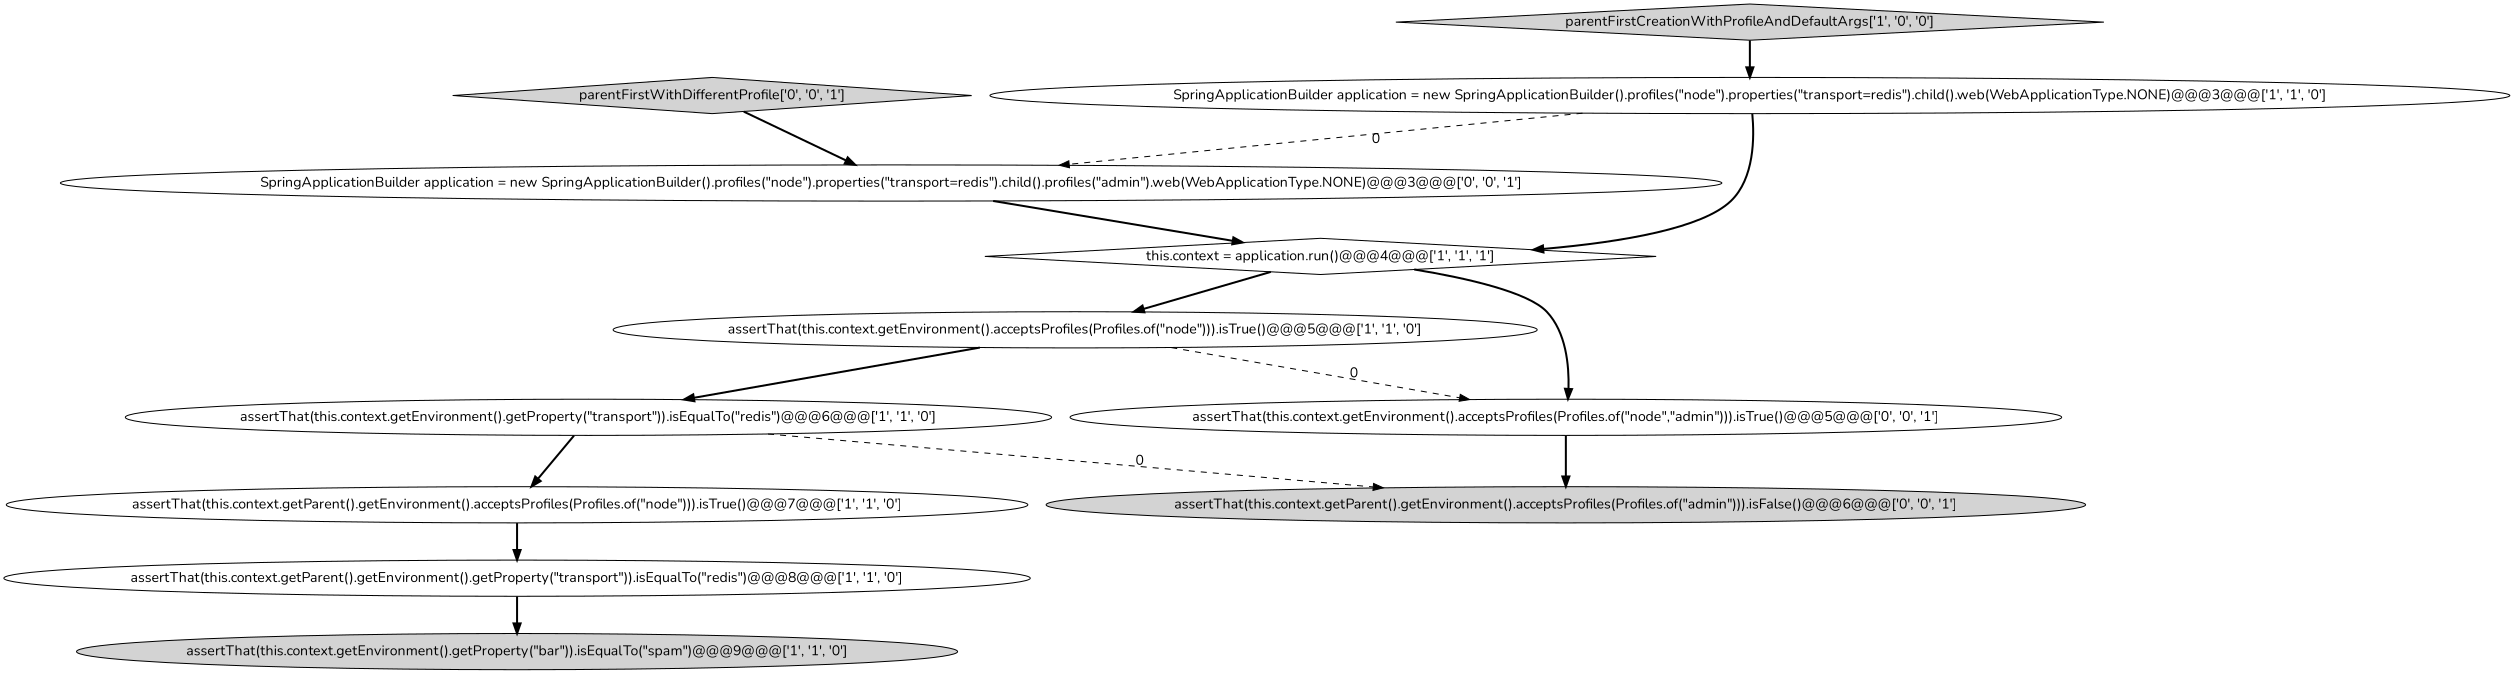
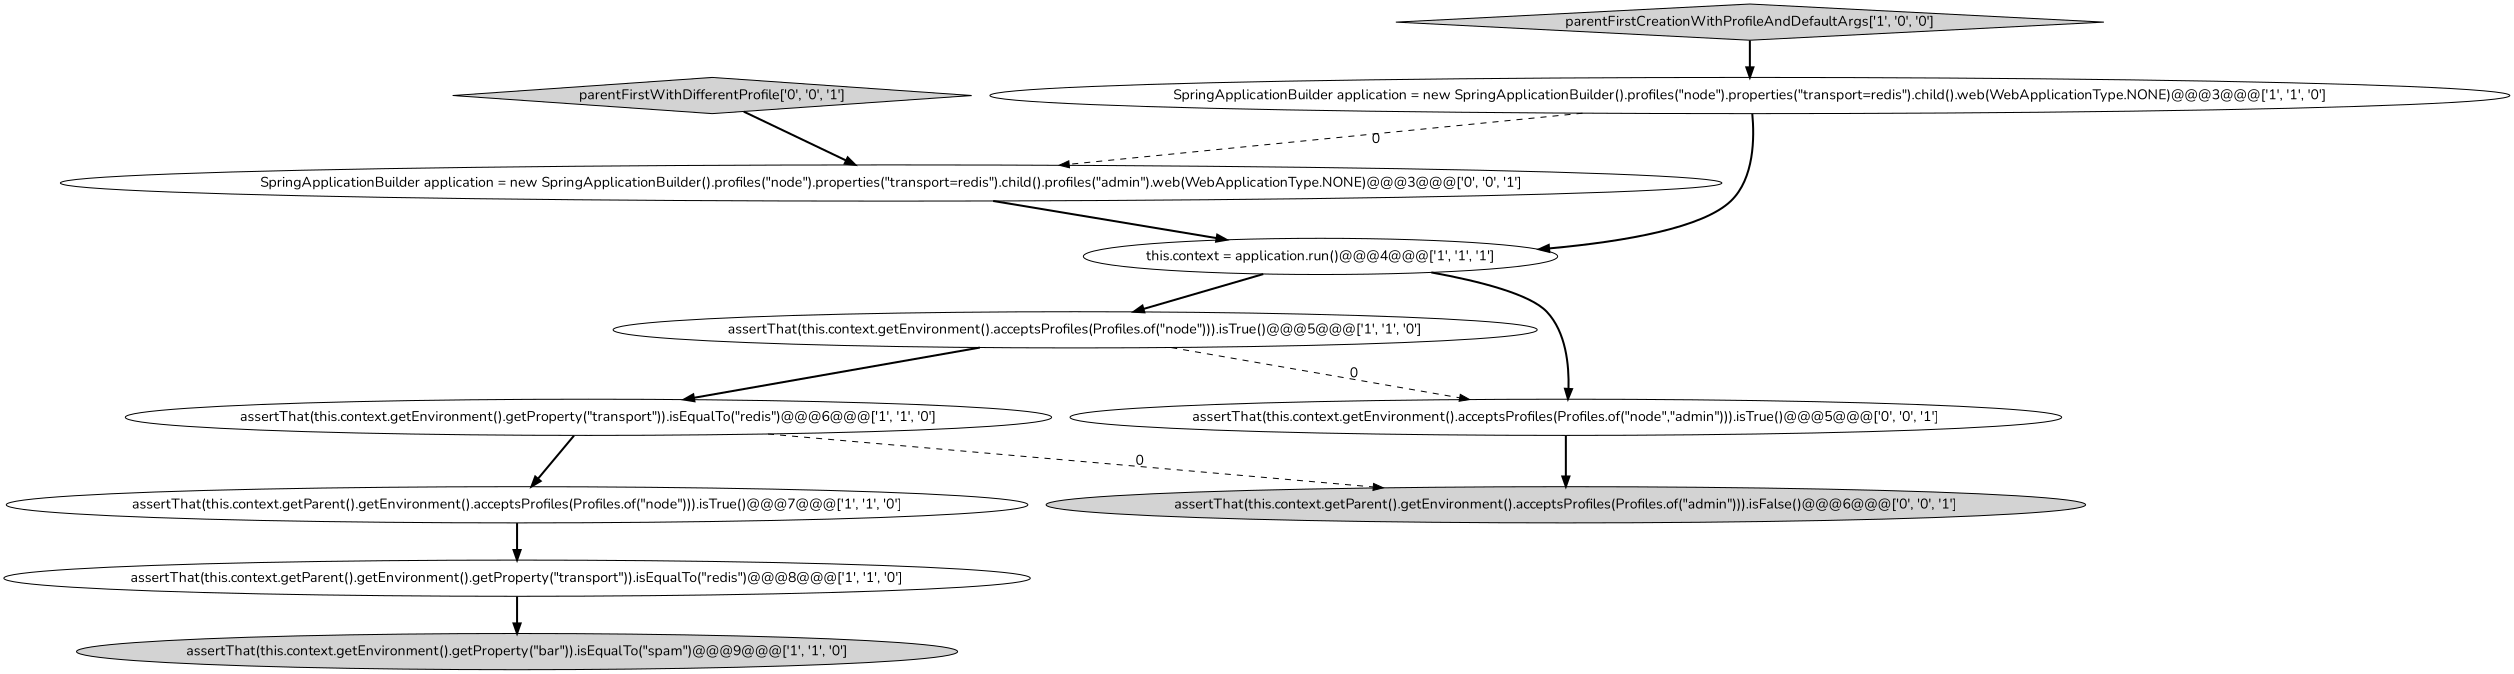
(1320, 256) -> (1320, 256)
